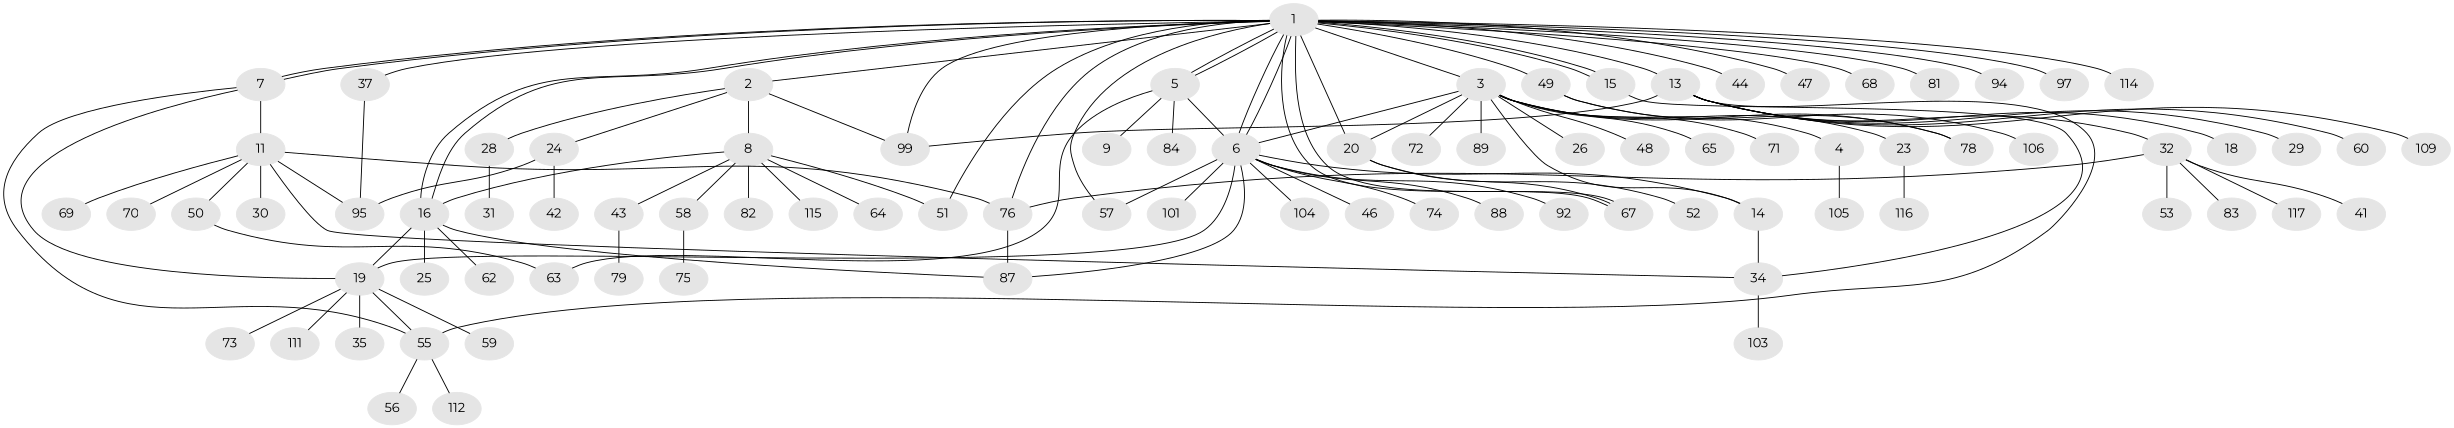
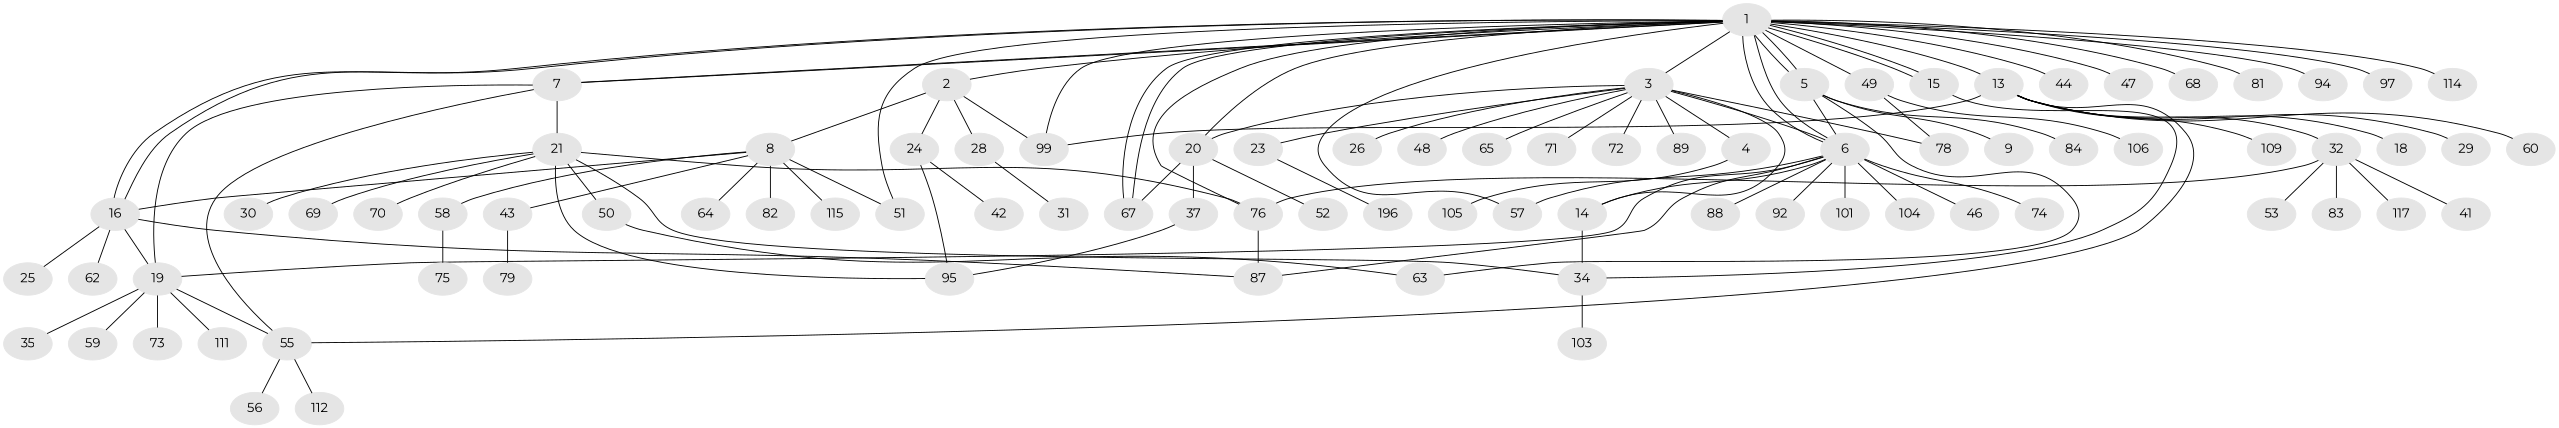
(826, 34) -> (1193, 175)
(261, 149) -> (557, 149)
(1904, 214) -> (1388, 214)
